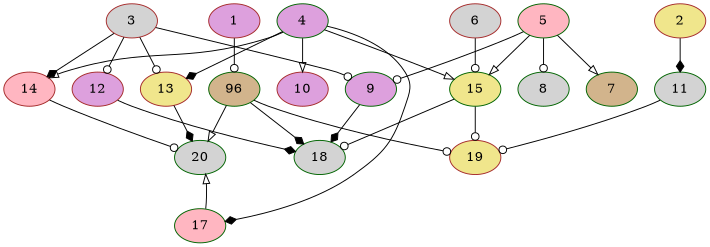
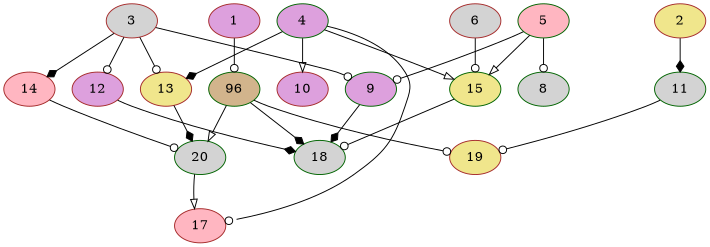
(171, 55) -> none
(612, 89) -> none
(475, 120) -> none
(382, 151) -> (382, 151)
(206, 196) -> (194, 187)
(200, 226) -> (200, 226)
